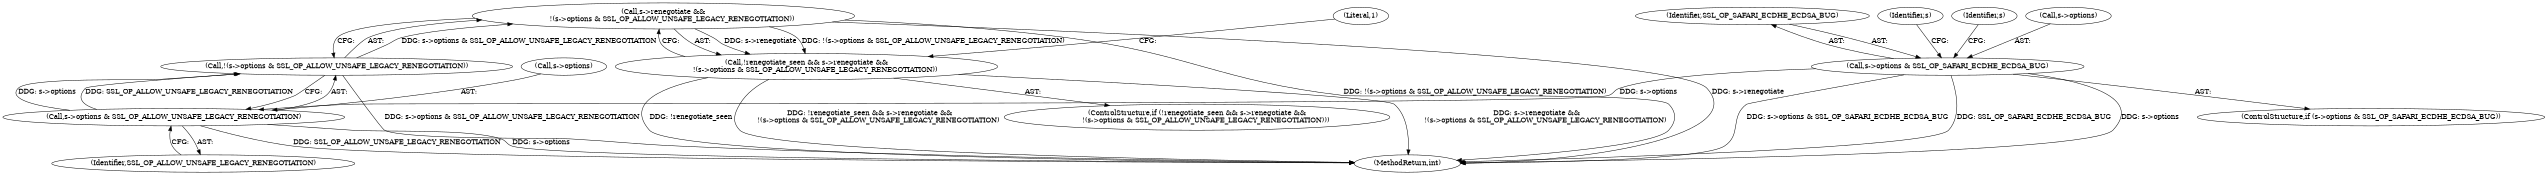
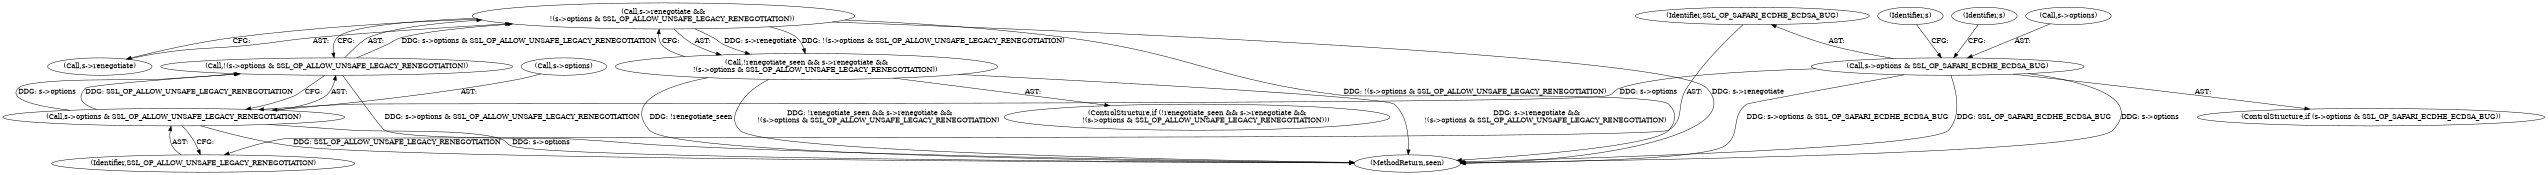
(1361, 16) -> none
(1853, 39) -> (1014, 137)
none -> (100, 67)
(182, 143) -> (182, 143)
(206, 143) -> (206, 143)
(1407, 164) -> (1407, 164)
